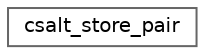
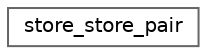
(102, 27) -> (103, 27)
